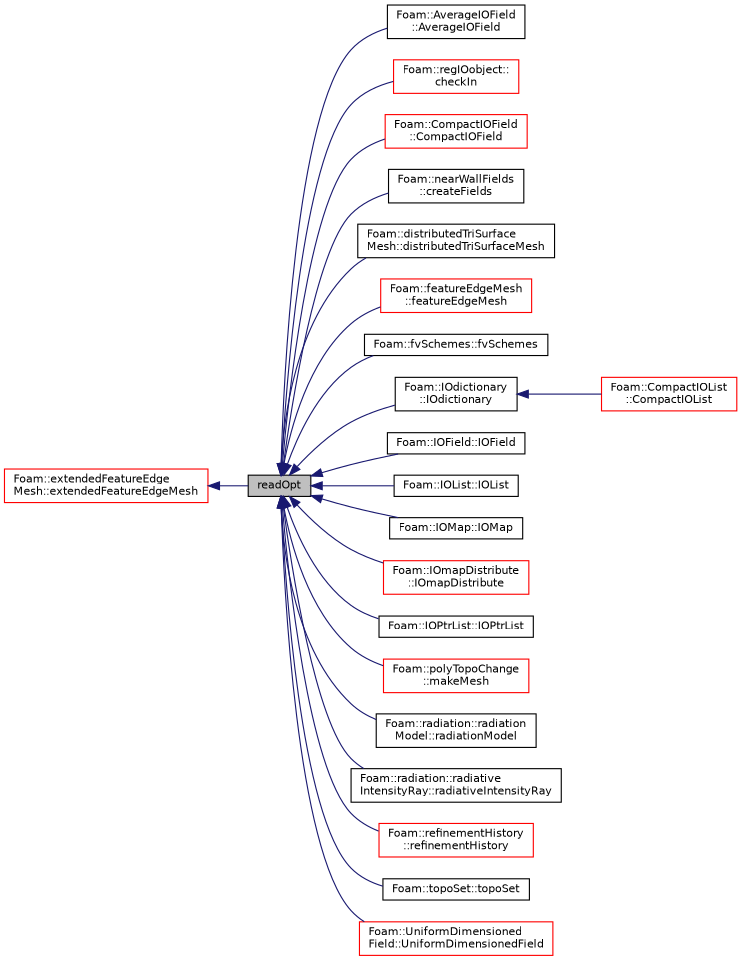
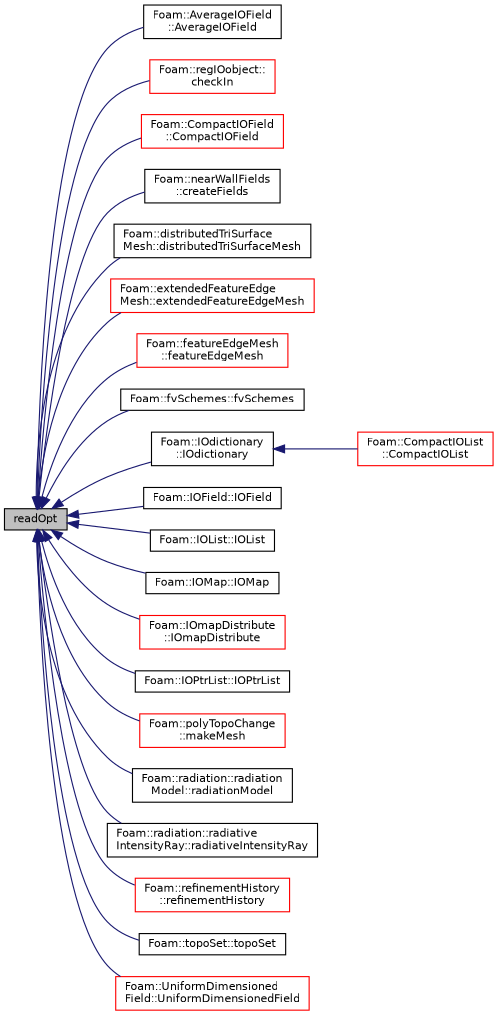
(234, 486) -> (61, 396)
